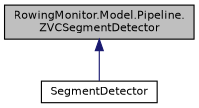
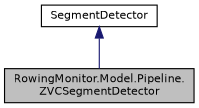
(99, 66) -> (99, 53)
